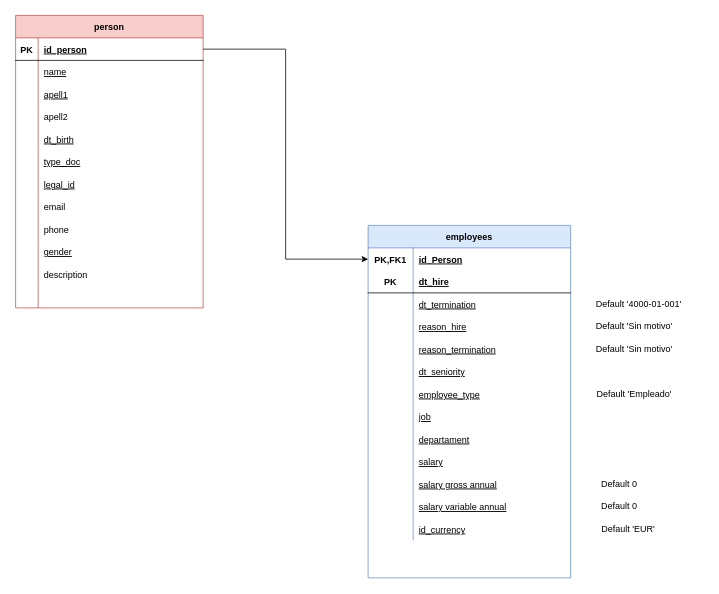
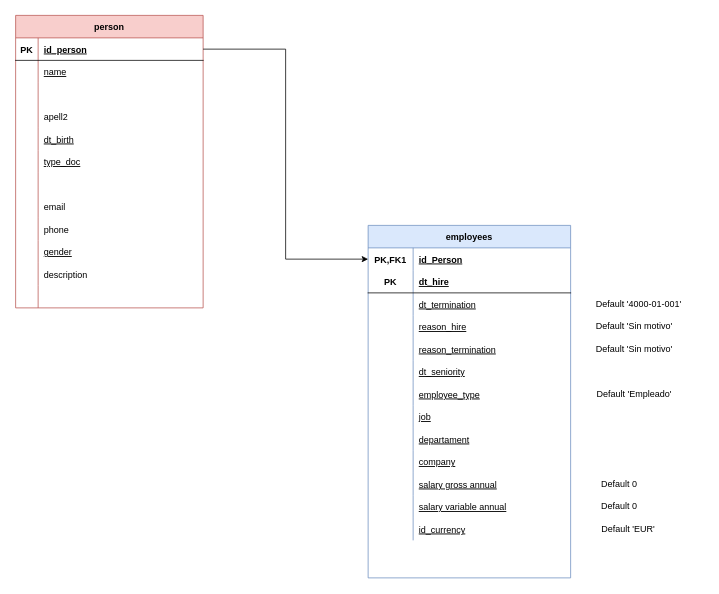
(120, 94) -> none
(120, 184) -> none
(432, 462) -> (436, 462)
